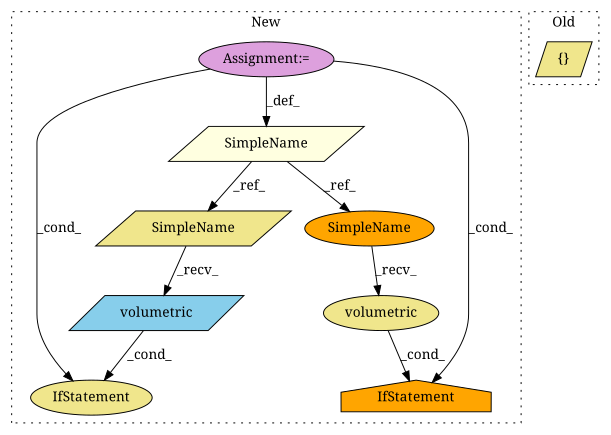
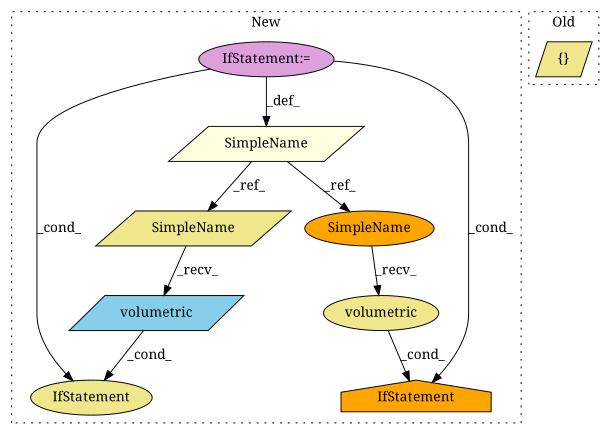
(266, 59) -> (266, 59)
